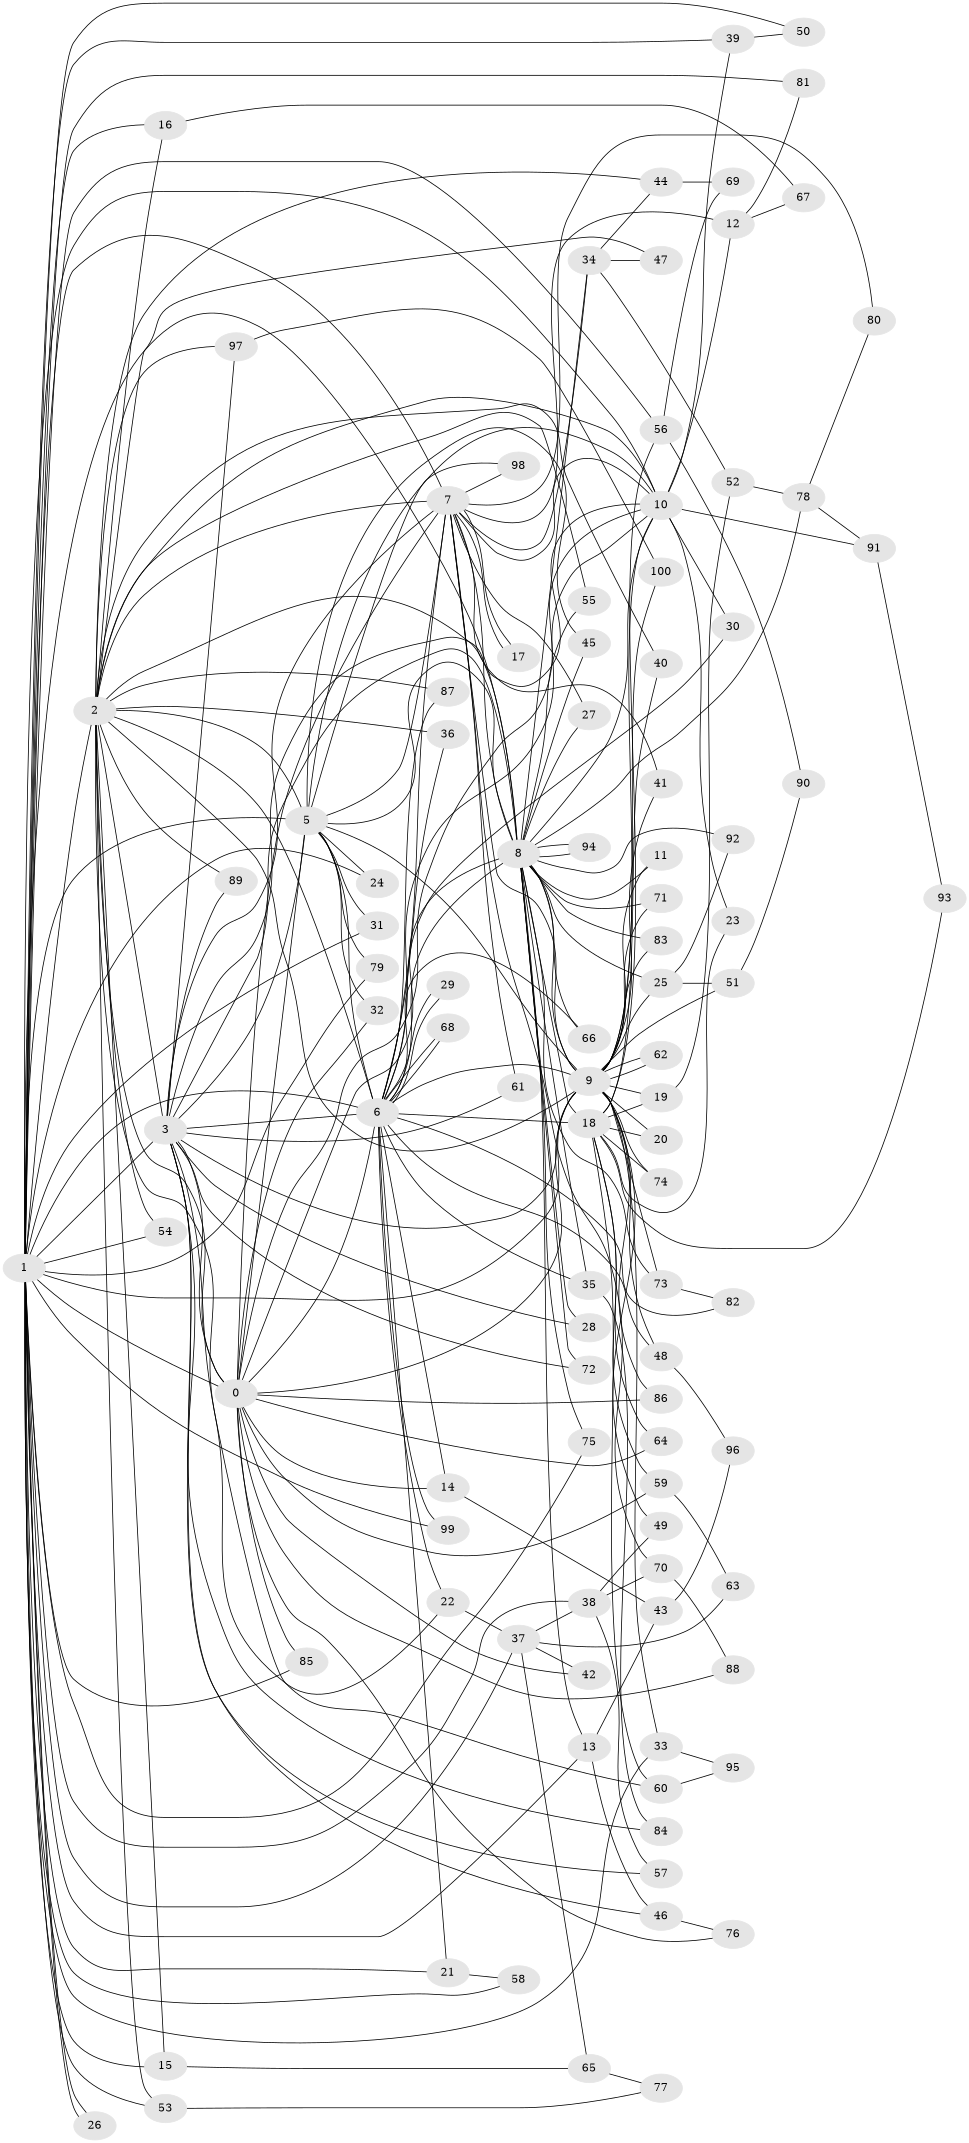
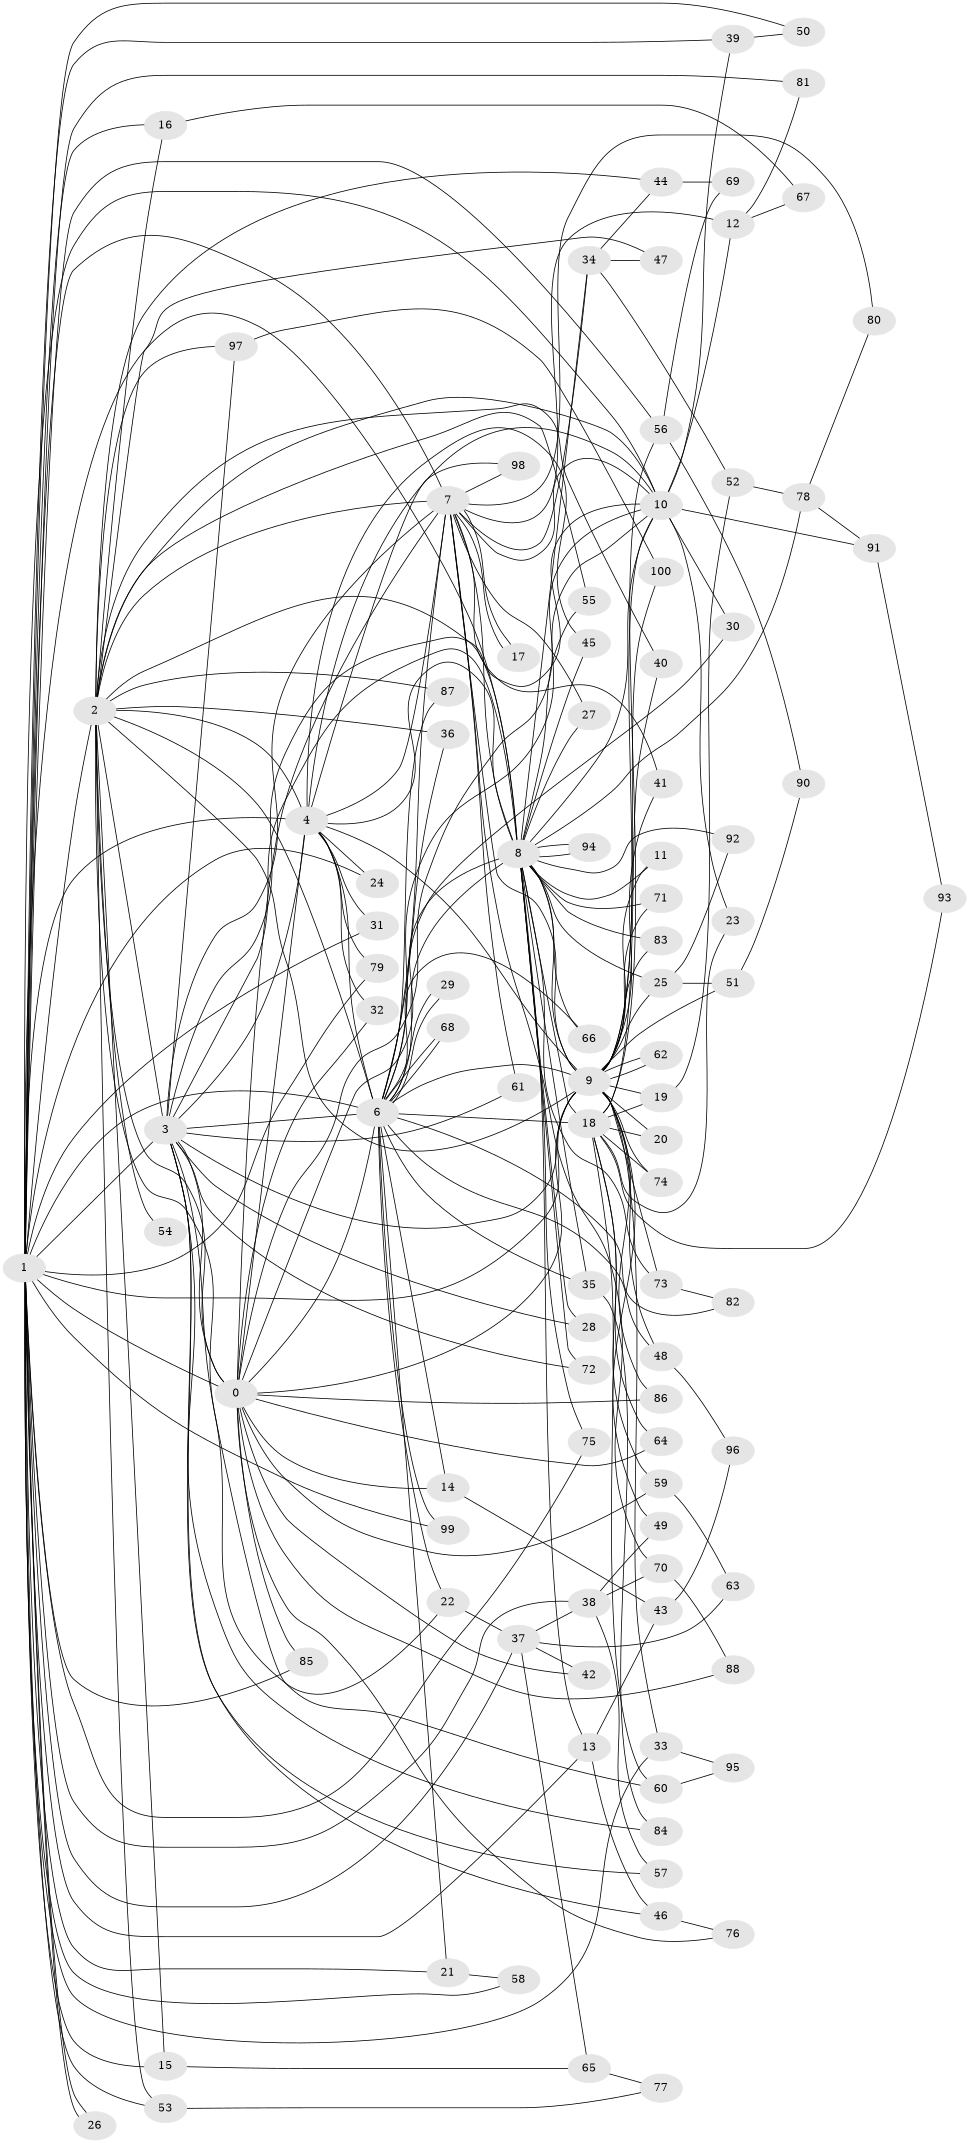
(307, 821) -> (307, 821)
(236, 881) -> none
(95, 1250) -> none
